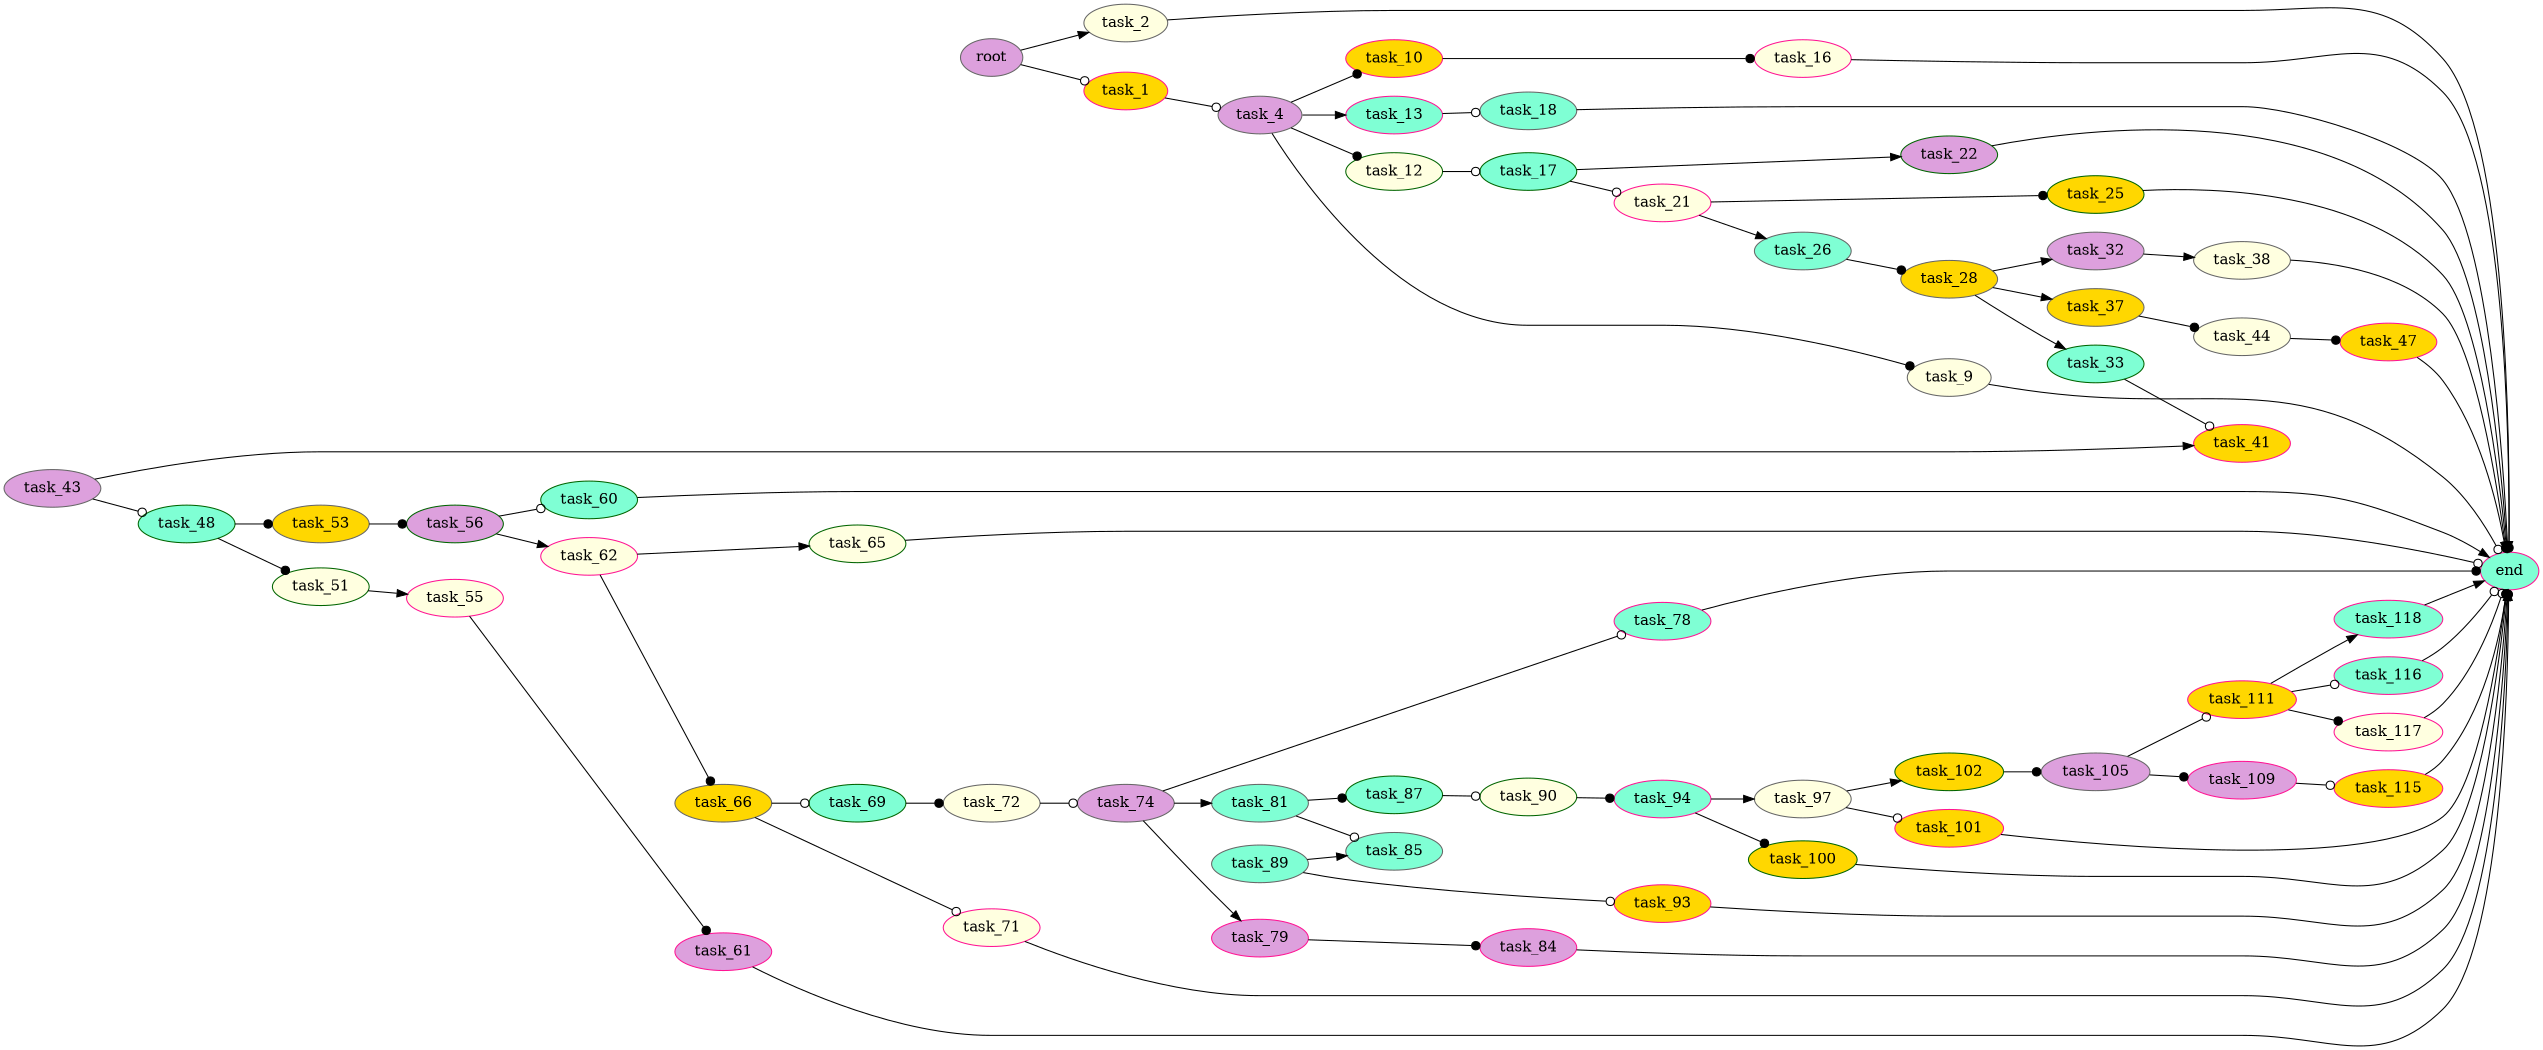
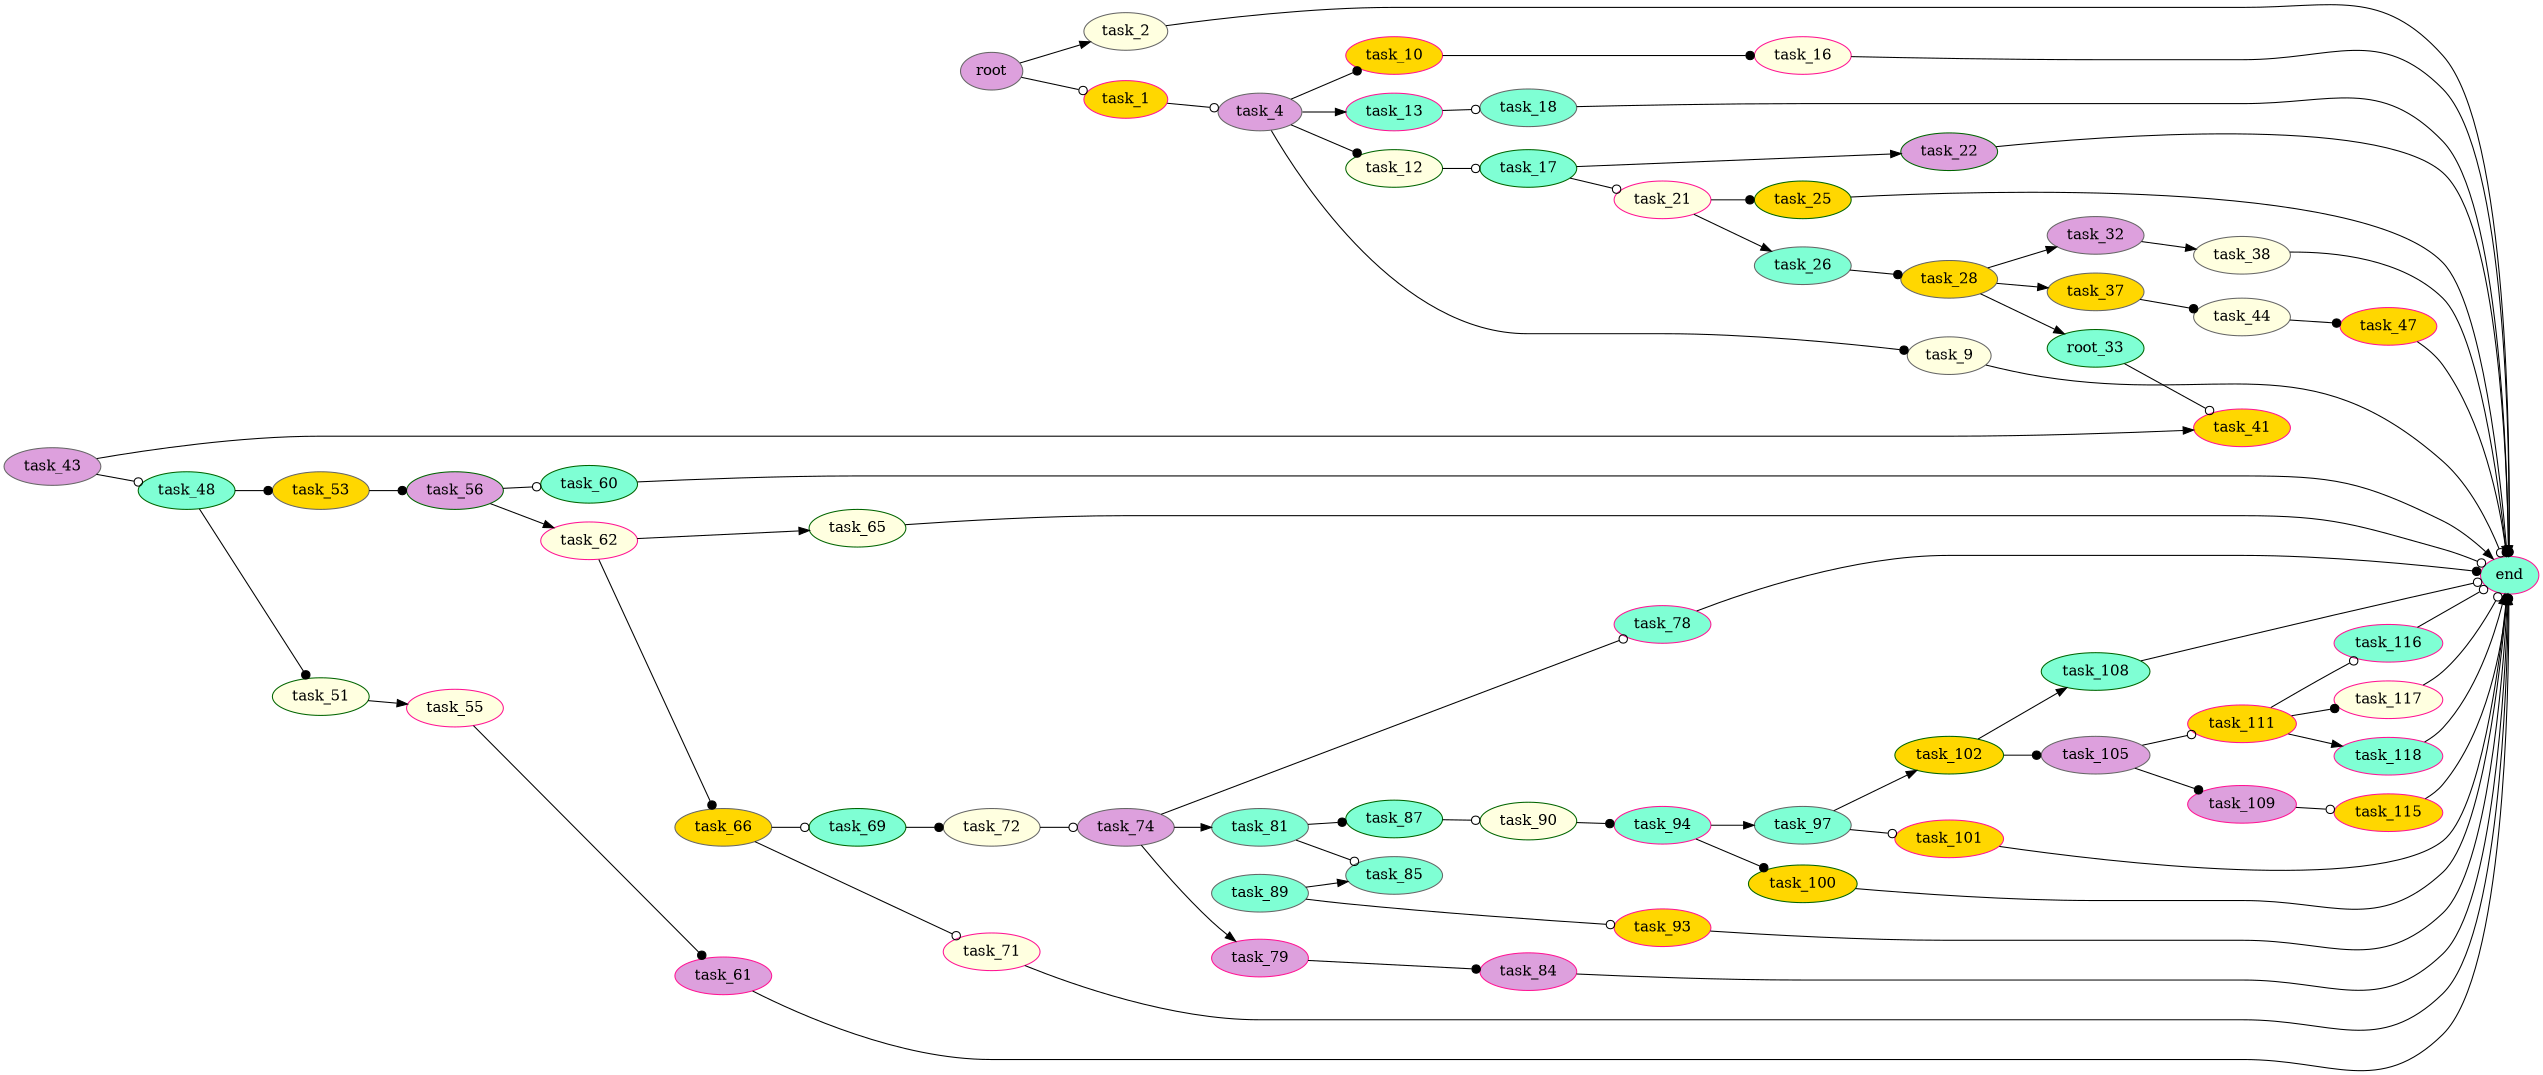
(2096, 364) -> (2096, 348)
none -> (2096, 671)
(1803, 799) -> (1803, 825)
